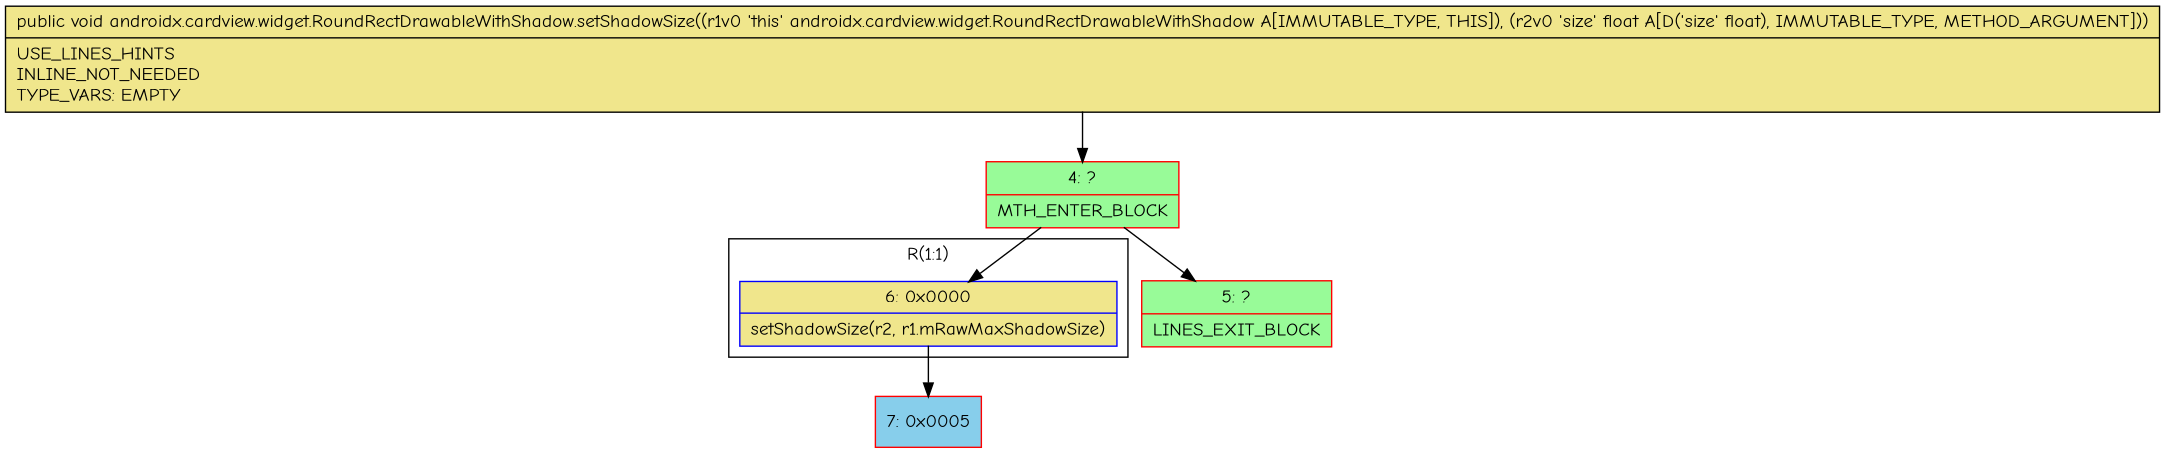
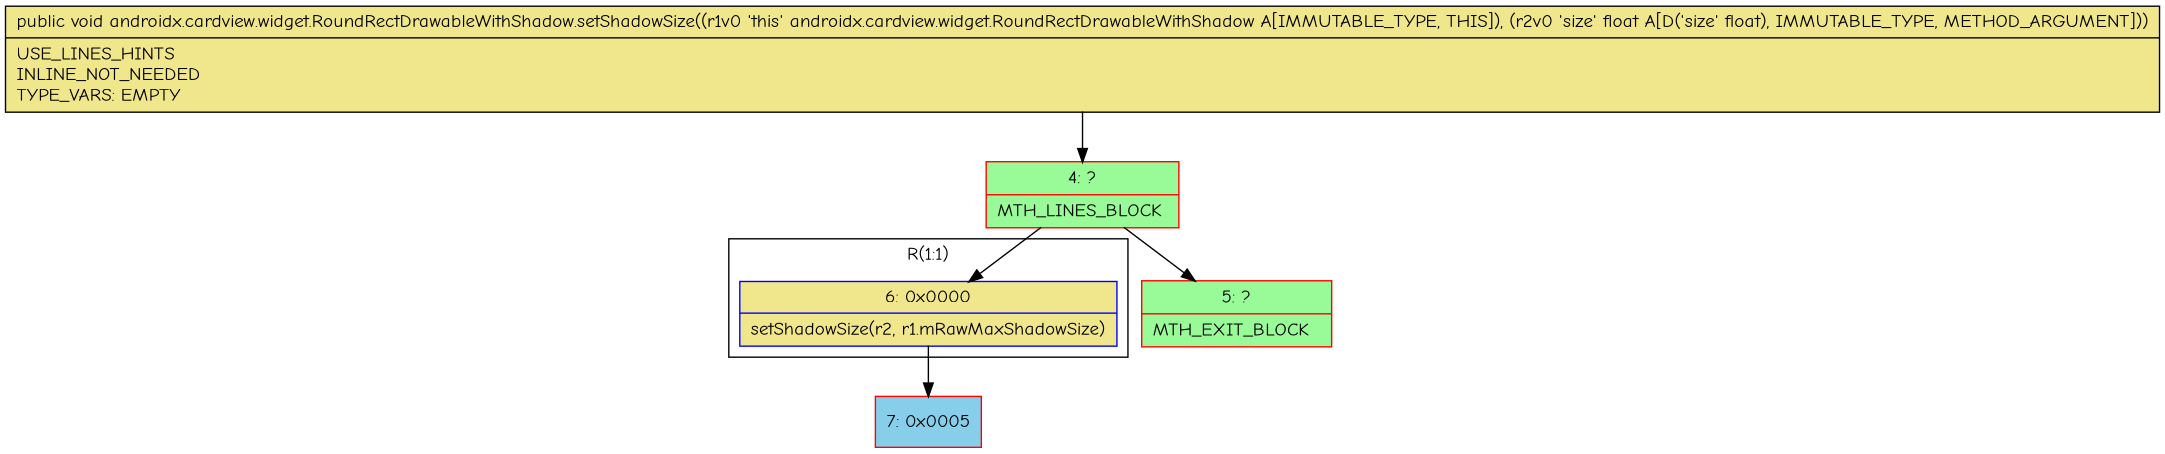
(1083, 211) -> (1080, 211)
(1237, 330) -> (1231, 330)
